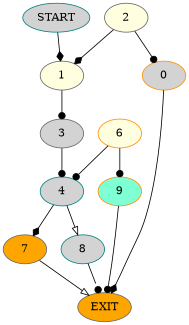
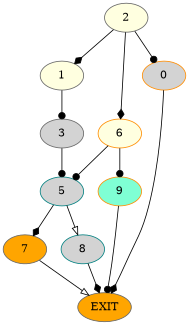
(56, 18) -> none
none -> (123, 71)
(62, 191) -> (62, 191)
(92, 273) -> (92, 273)
